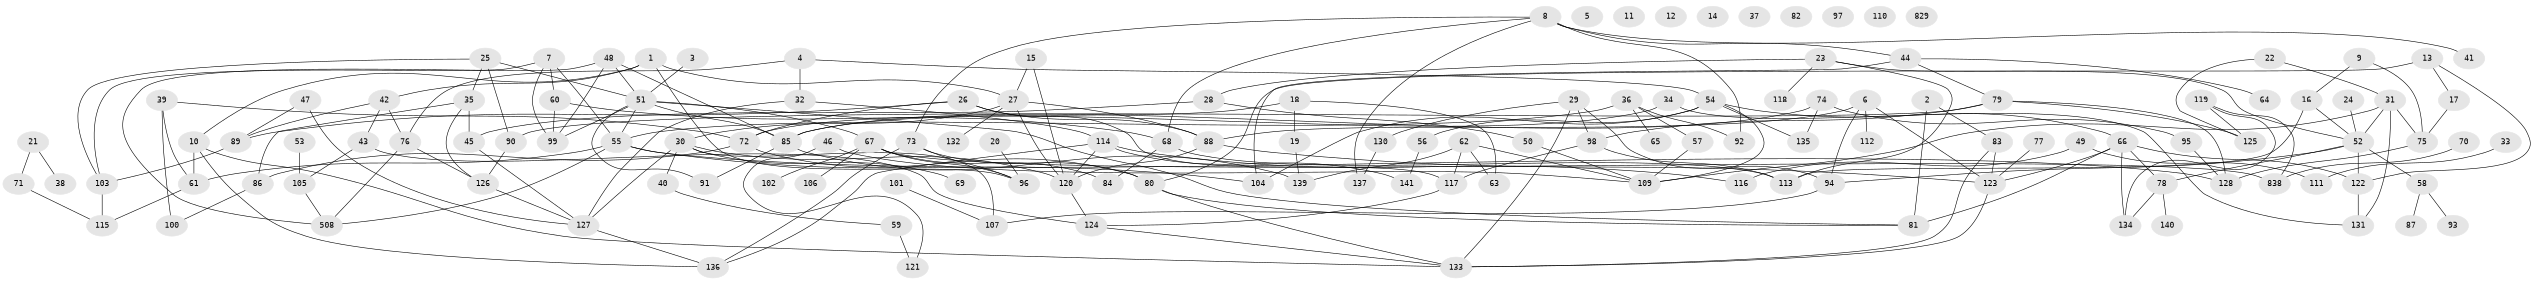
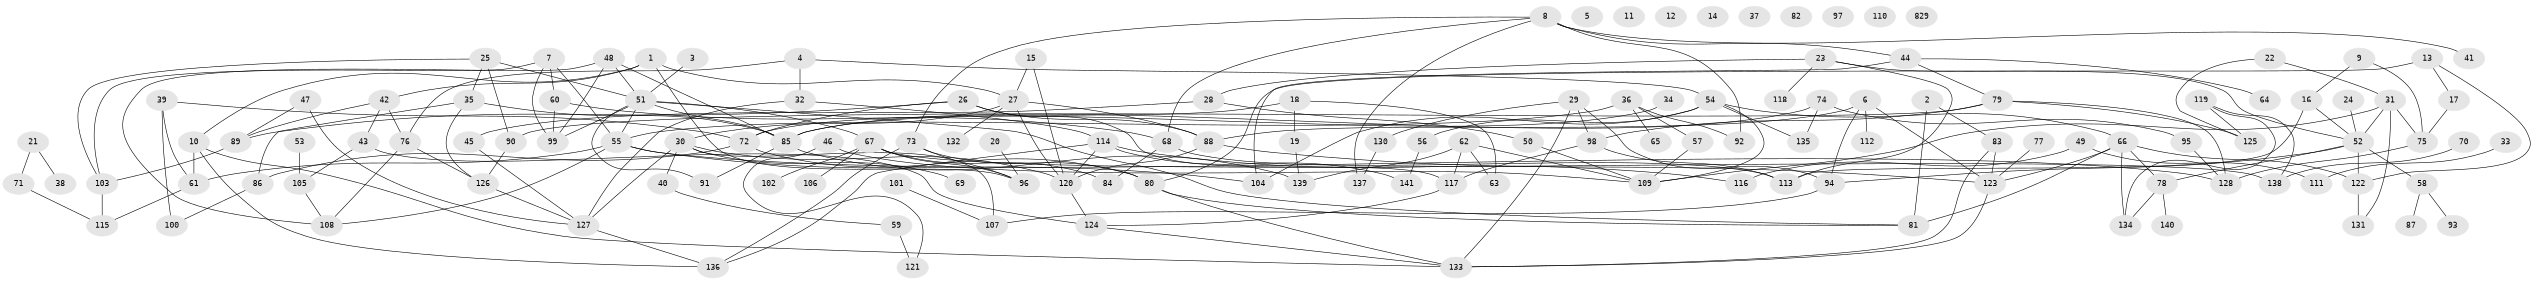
(2027, 114) -> none
(469, 121) -> (630, 116)
(2275, 184) -> (2275, 184)
(327, 226) -> (327, 226)
